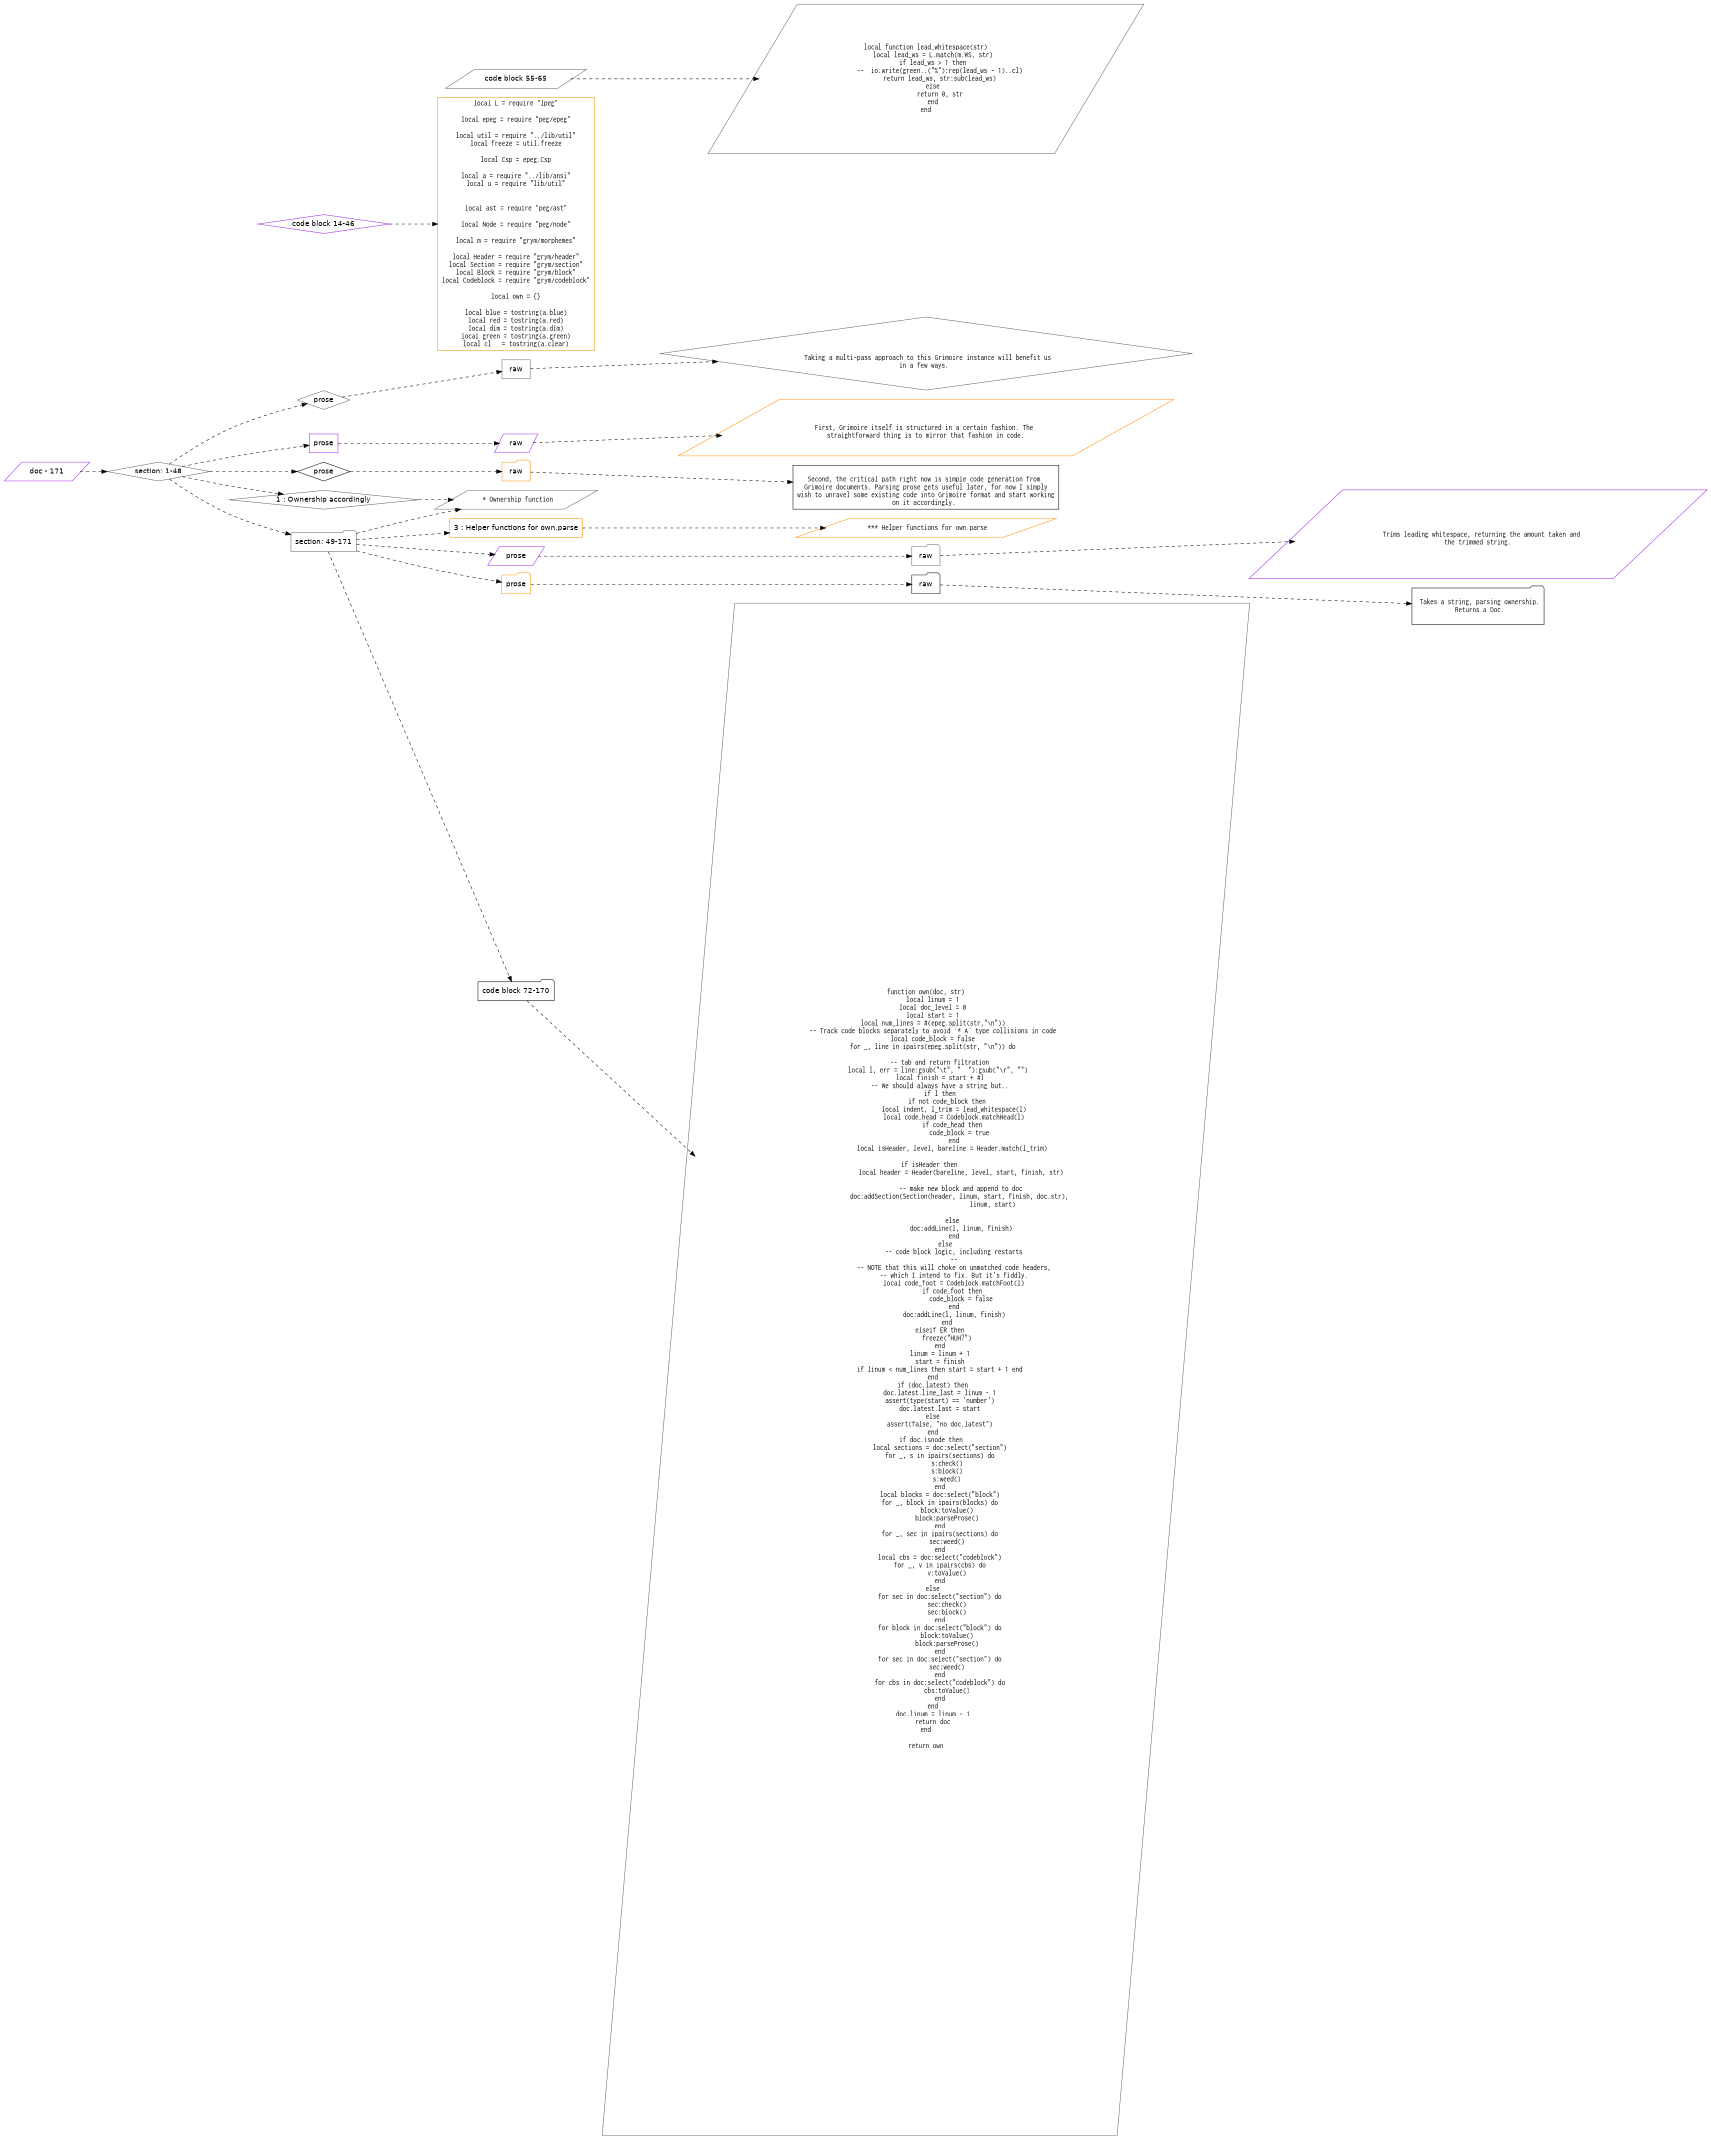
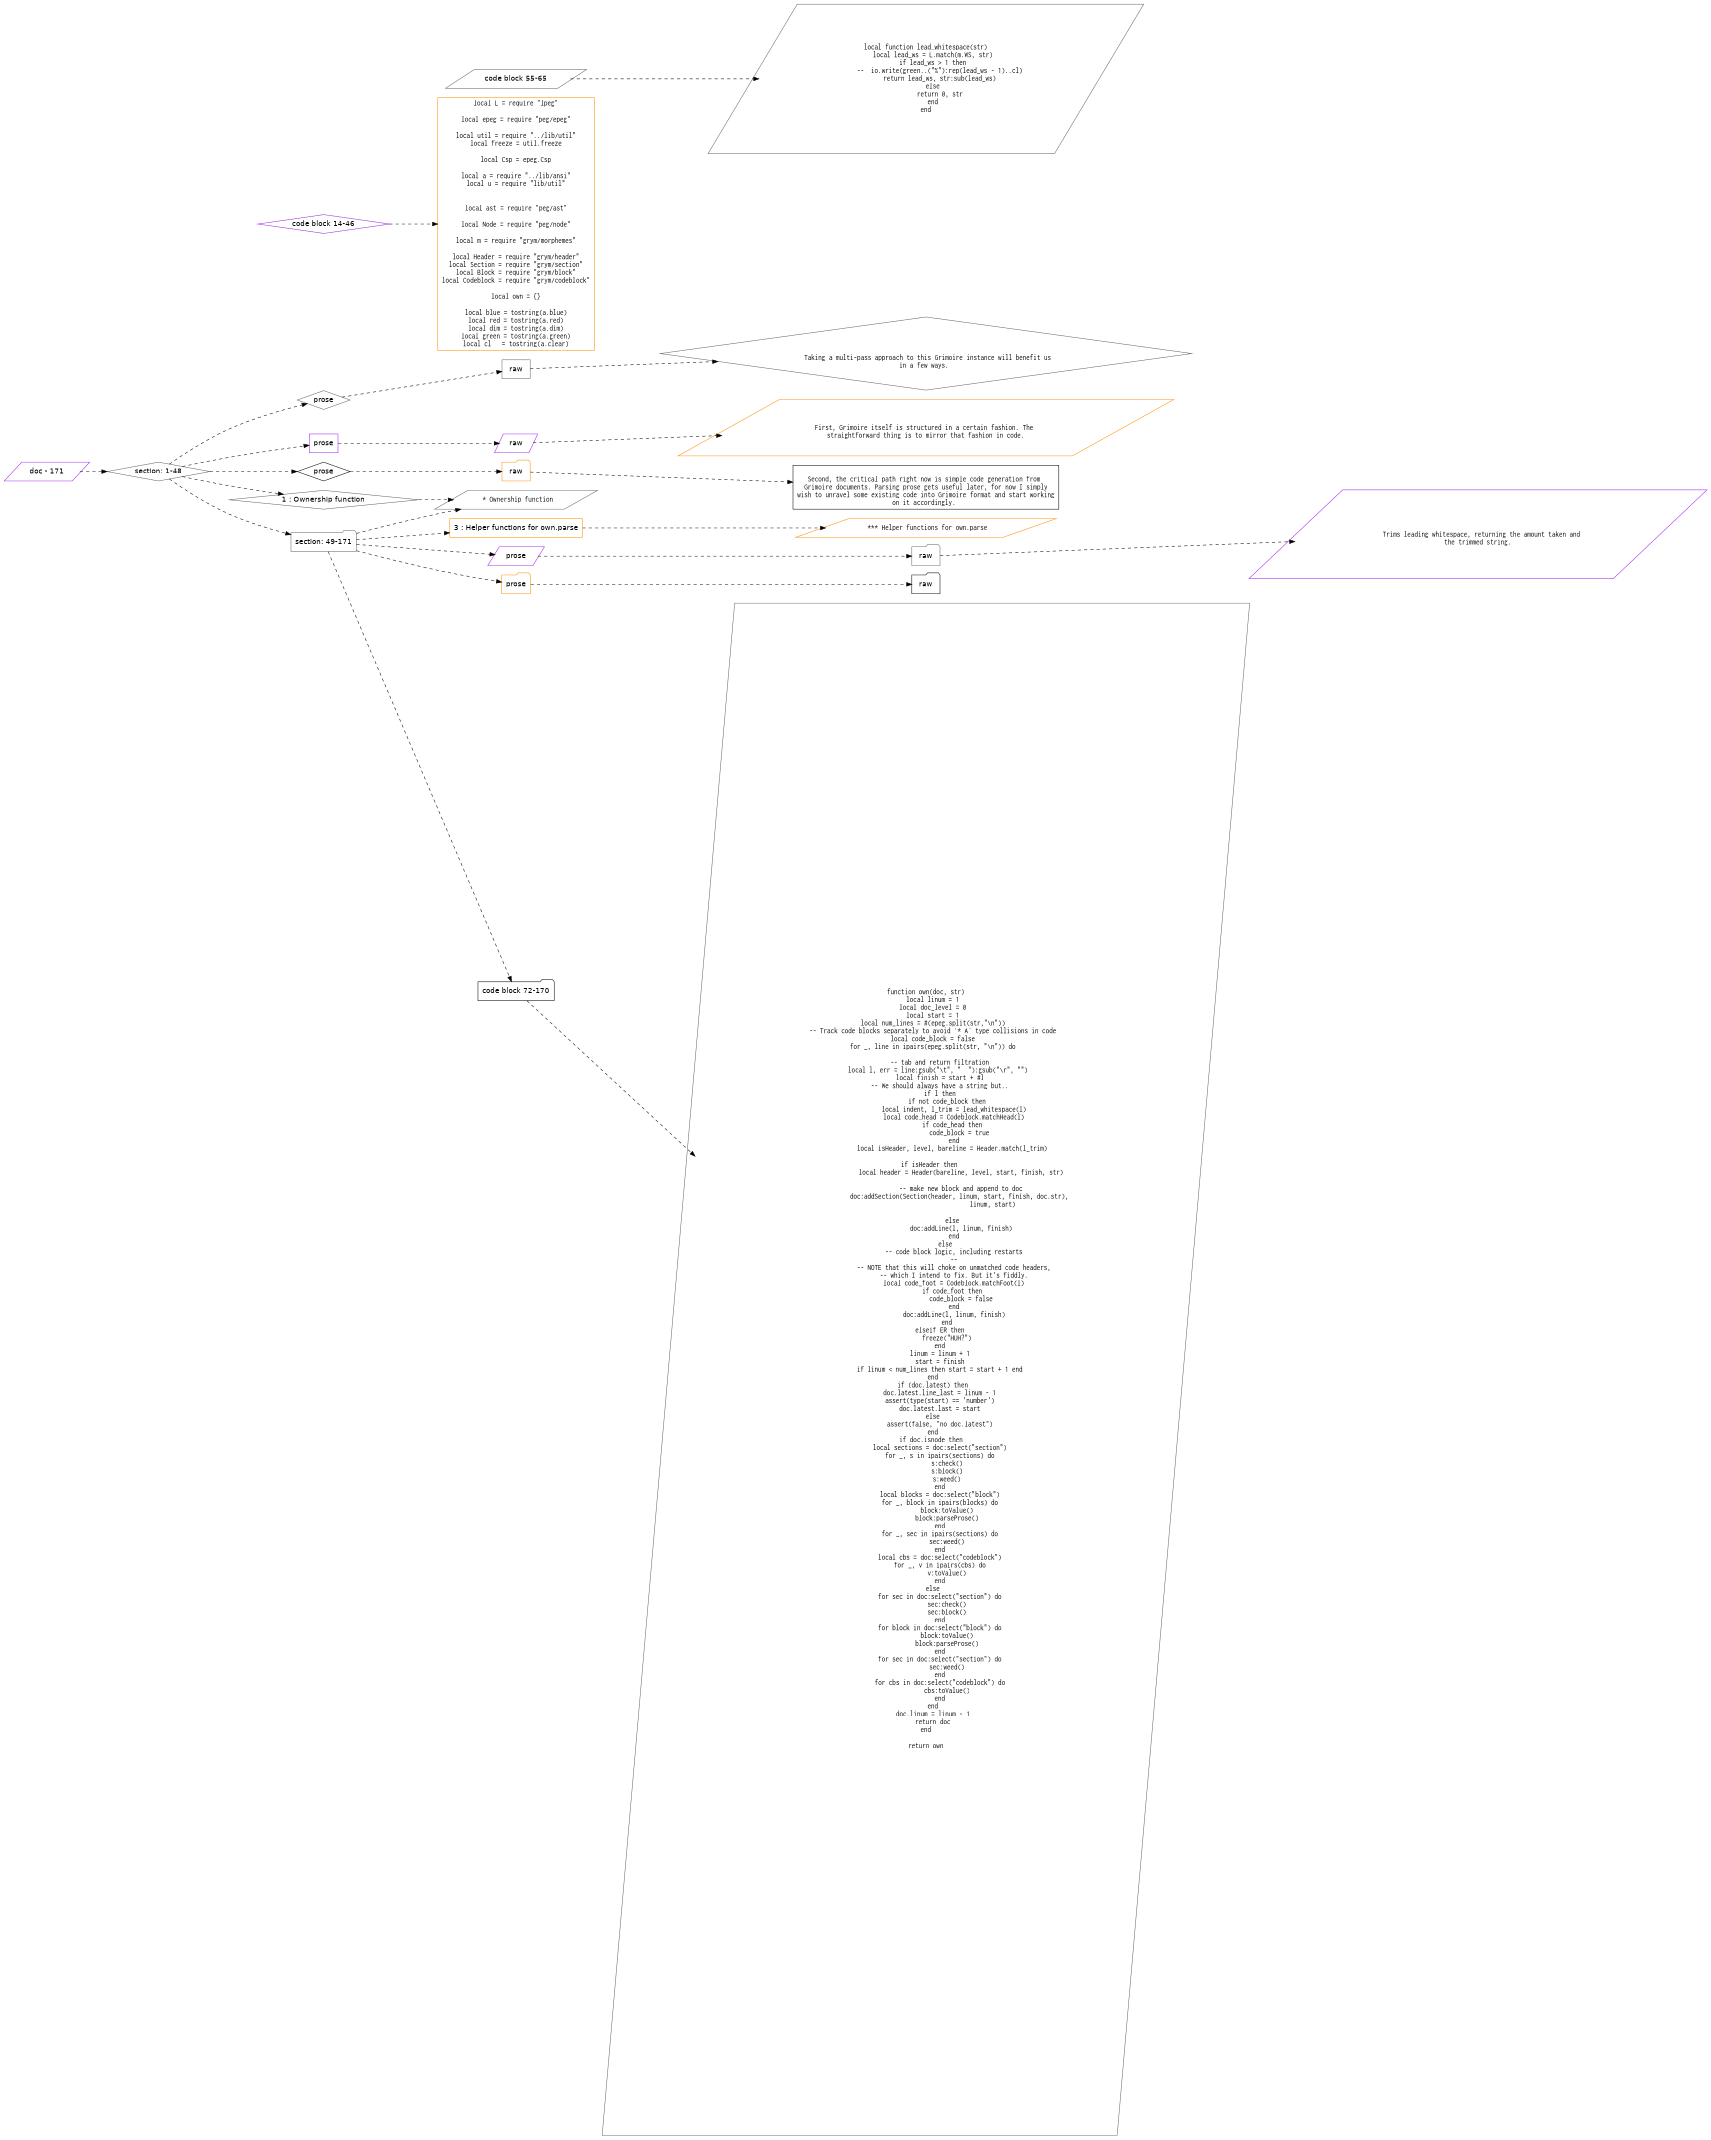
(324, 500) -> (324, 500)
(1478, 606) -> none
